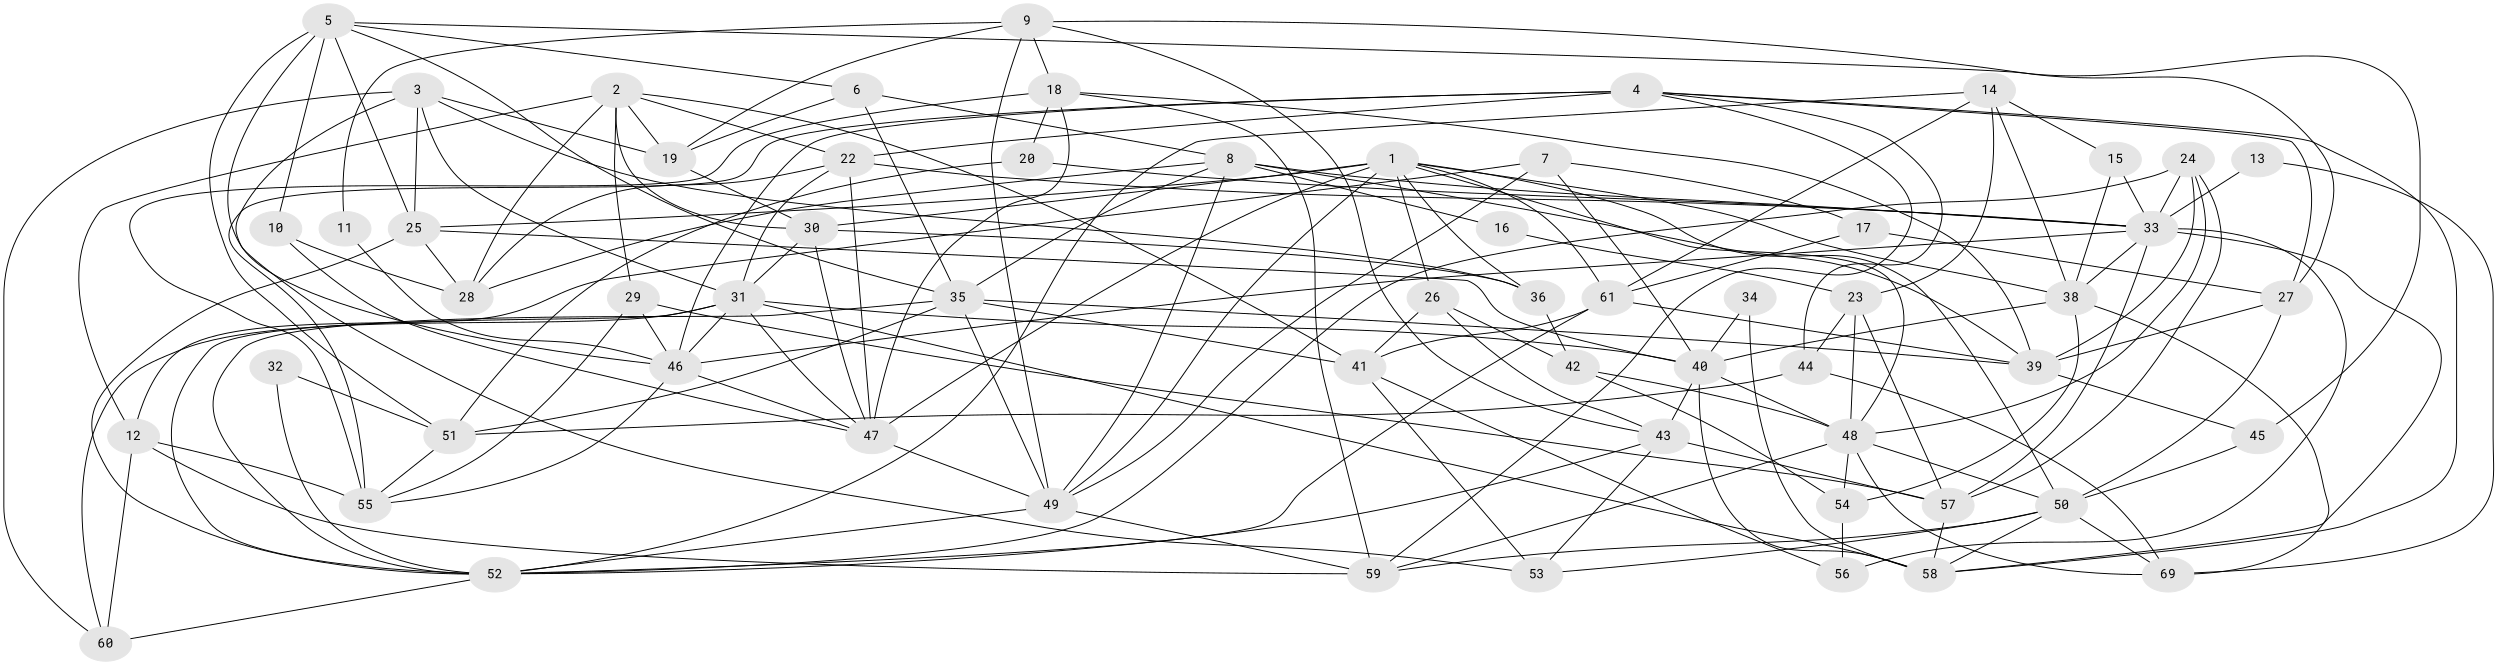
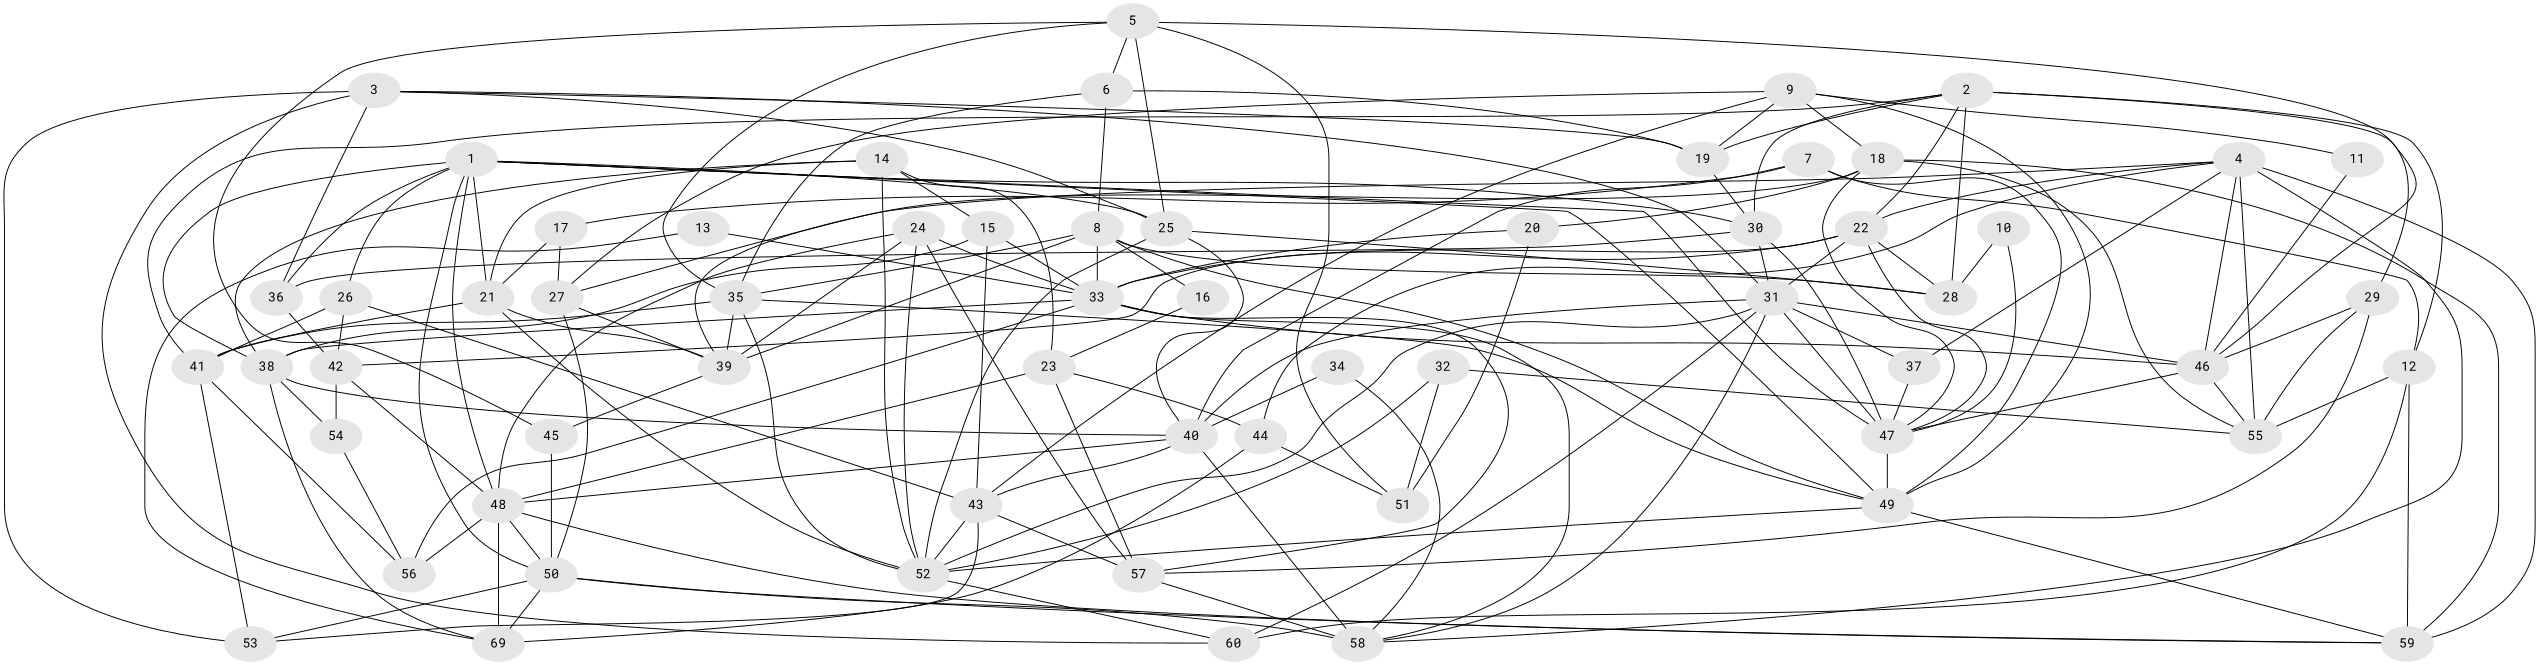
(302, 125) -> none
(1608, 298) -> (488, 298)
none -> (1072, 324)
none -> (982, 367)
none -> (1914, 367)
(698, 388) -> none
(407, 471) -> (1849, 402)
(1846, 471) -> (454, 540)
